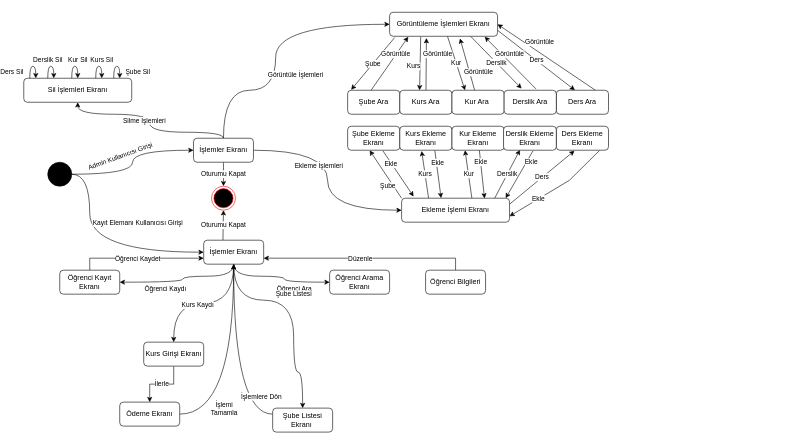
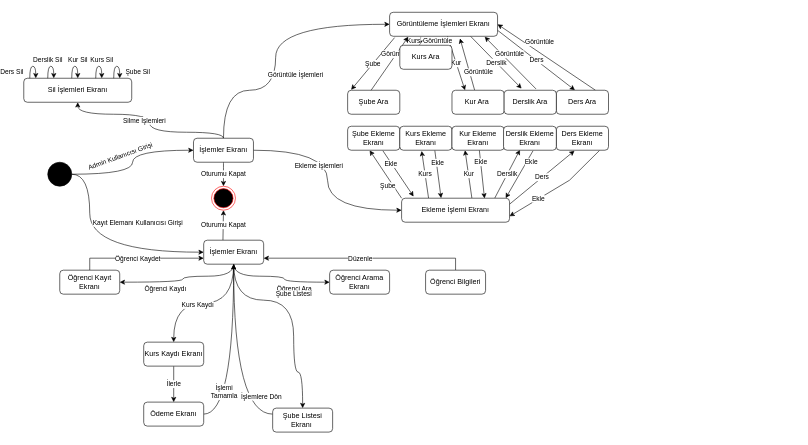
(426, 102) -> (426, 57)
(174, 354) -> (174, 354)
(150, 414) -> (174, 414)
